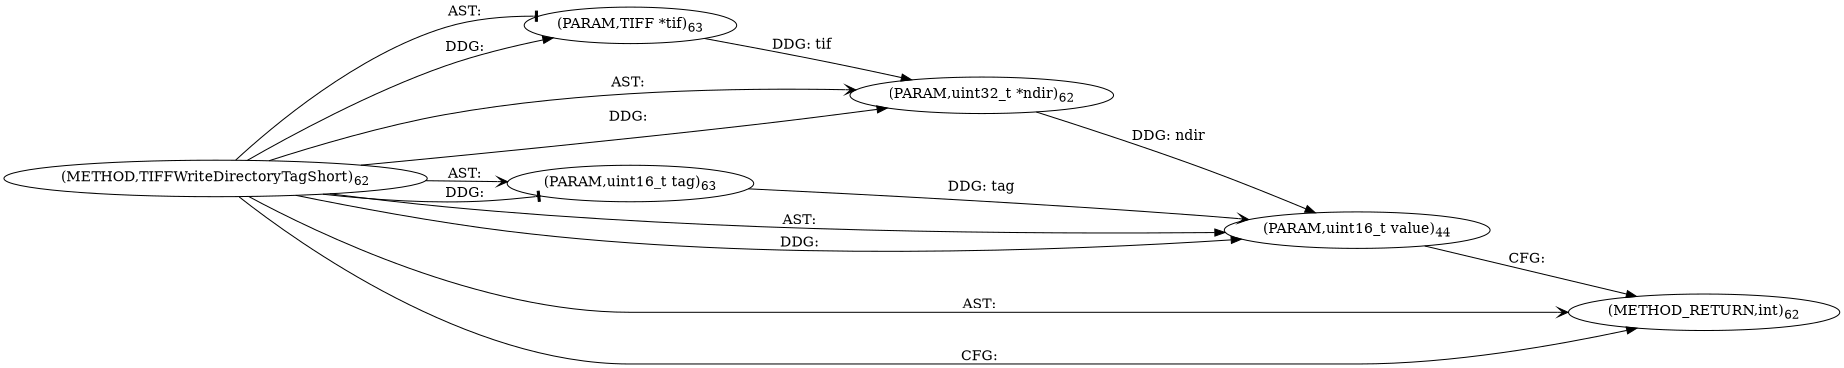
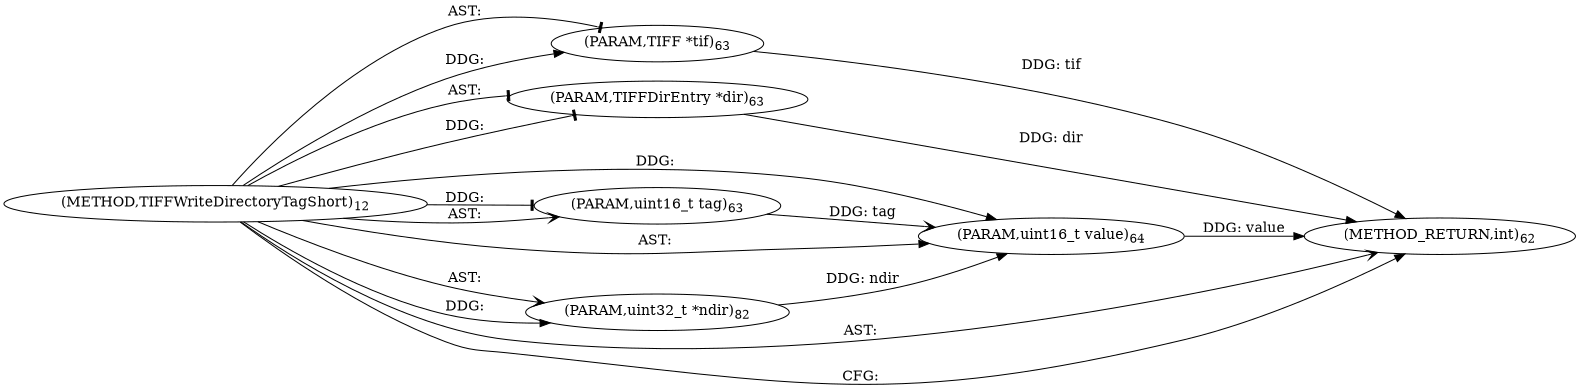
(803, 57) -> (1083, 101)
(1067, 94) -> (743, 311)
none -> (657, 99)
(362, 177) -> (362, 202)
(1443, 229) -> (1138, 235)
(1529, 259) -> (1244, 229)
